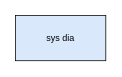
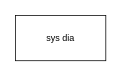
(60, 38) -> (60, 38)
